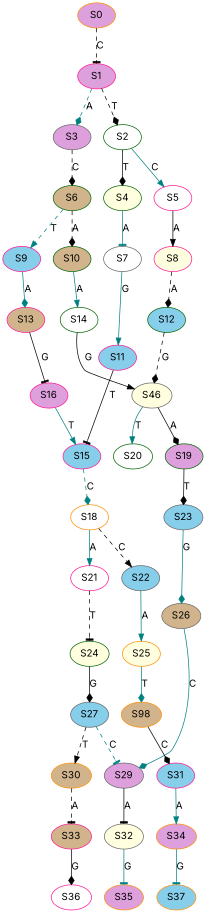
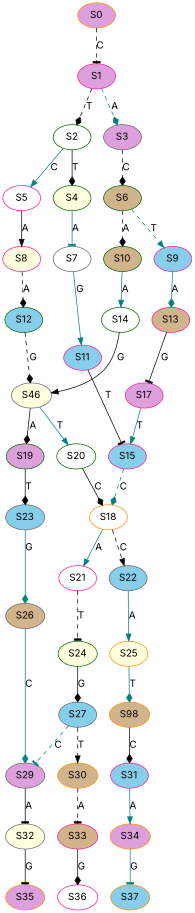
(49, 396) -> (144, 396)
none -> (90, 483)
(124, 865) -> (25, 865)
